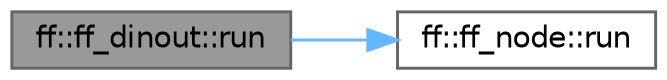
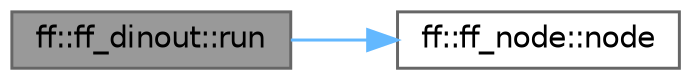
(527, 40) -> (538, 40)
